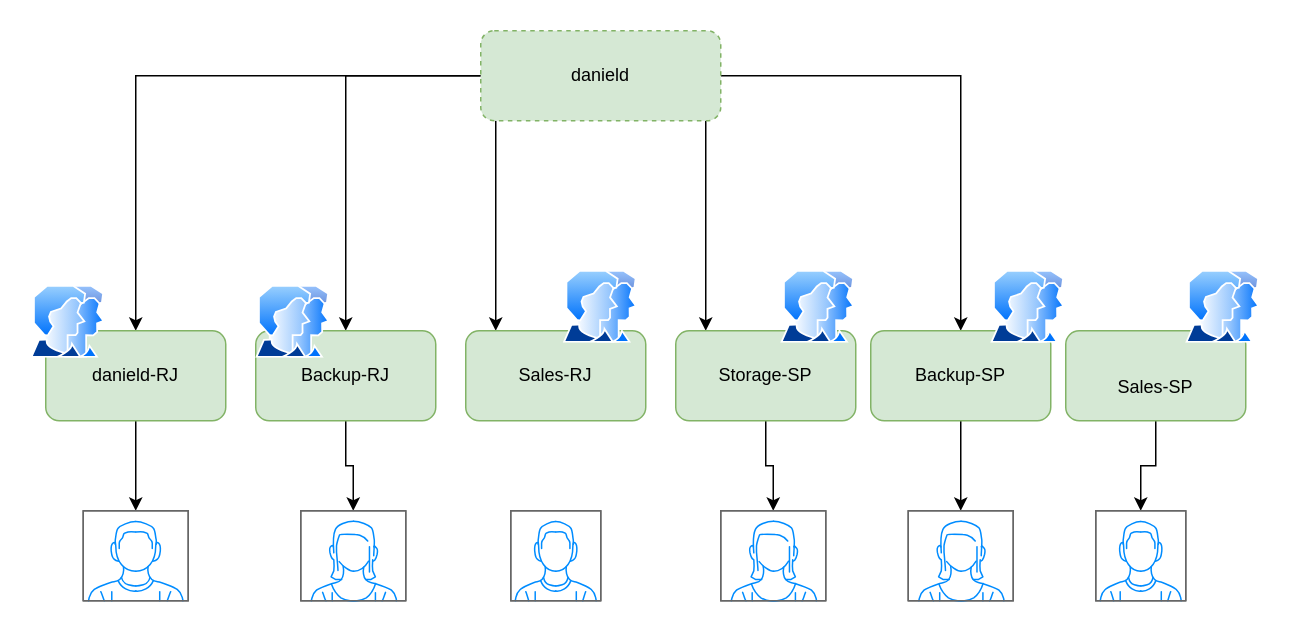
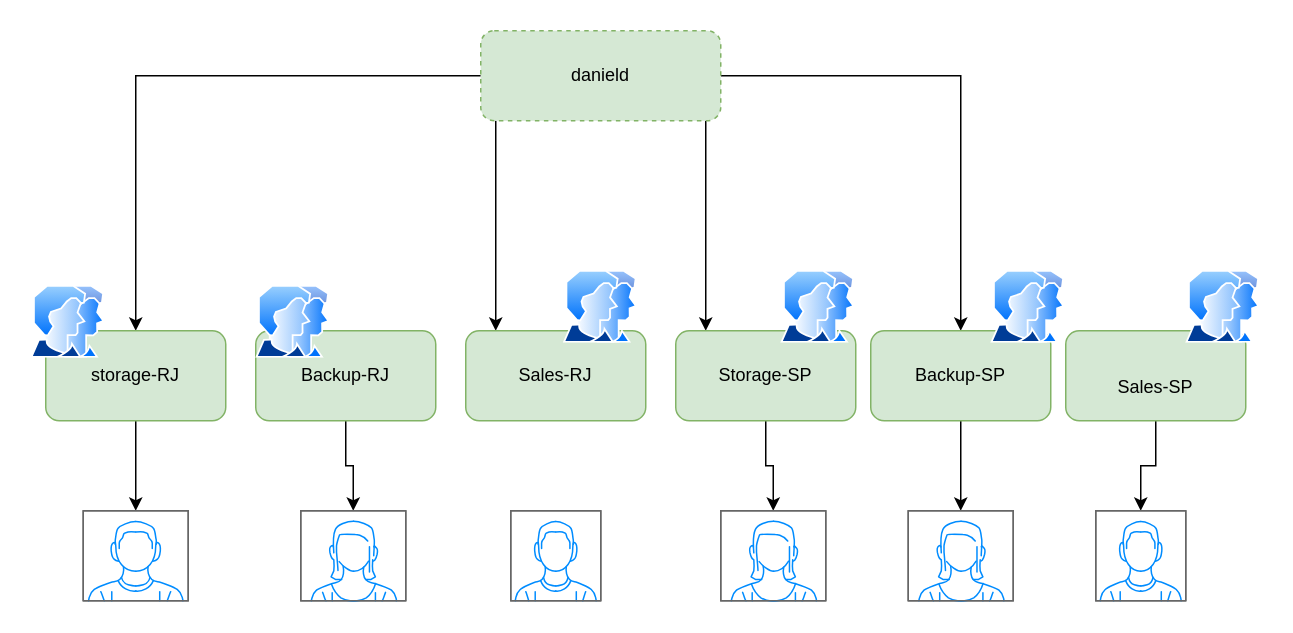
(346, 199) -> none
(136, 376) -> (136, 376)
